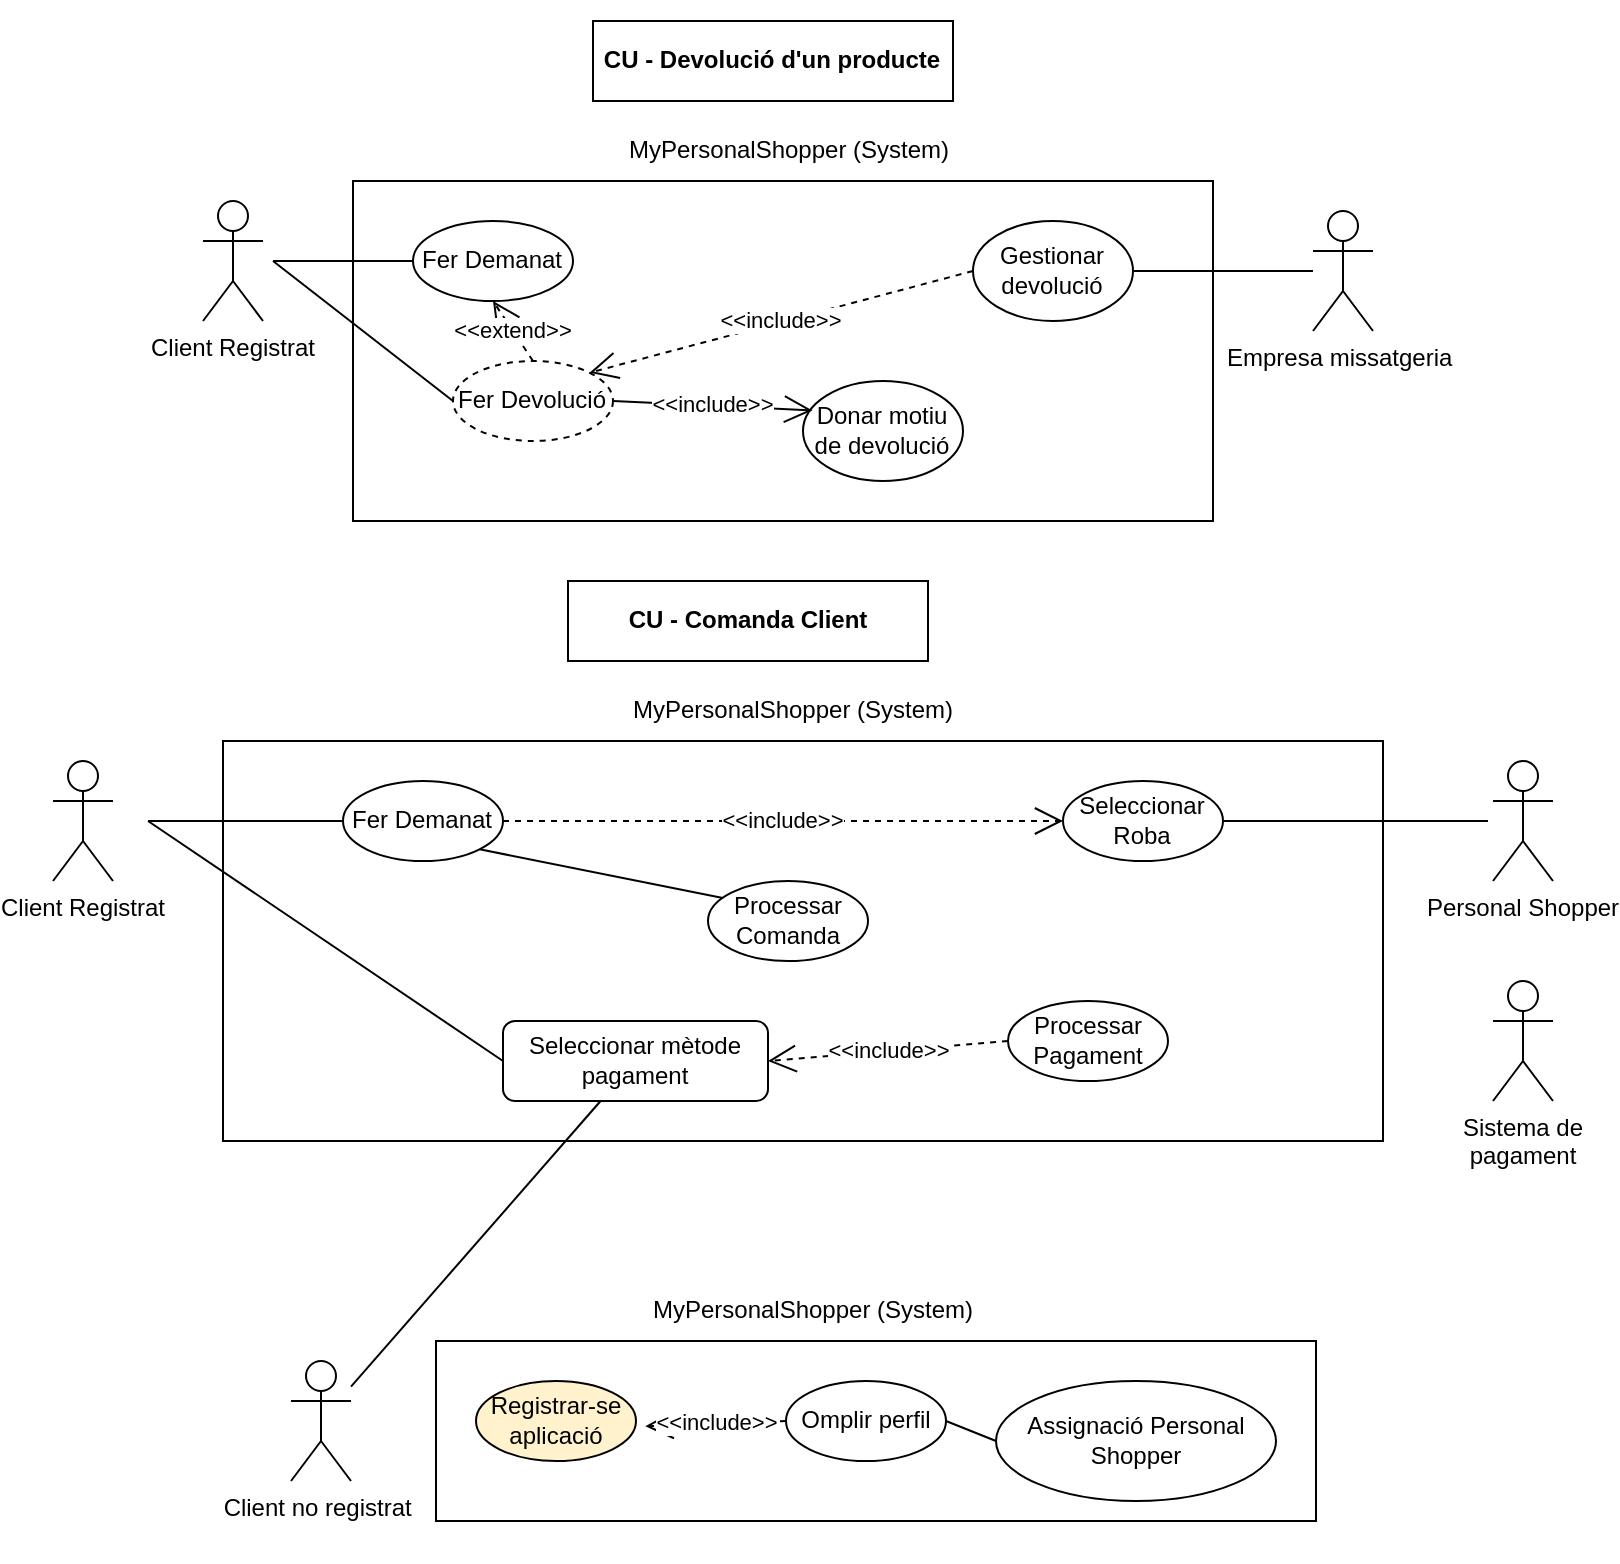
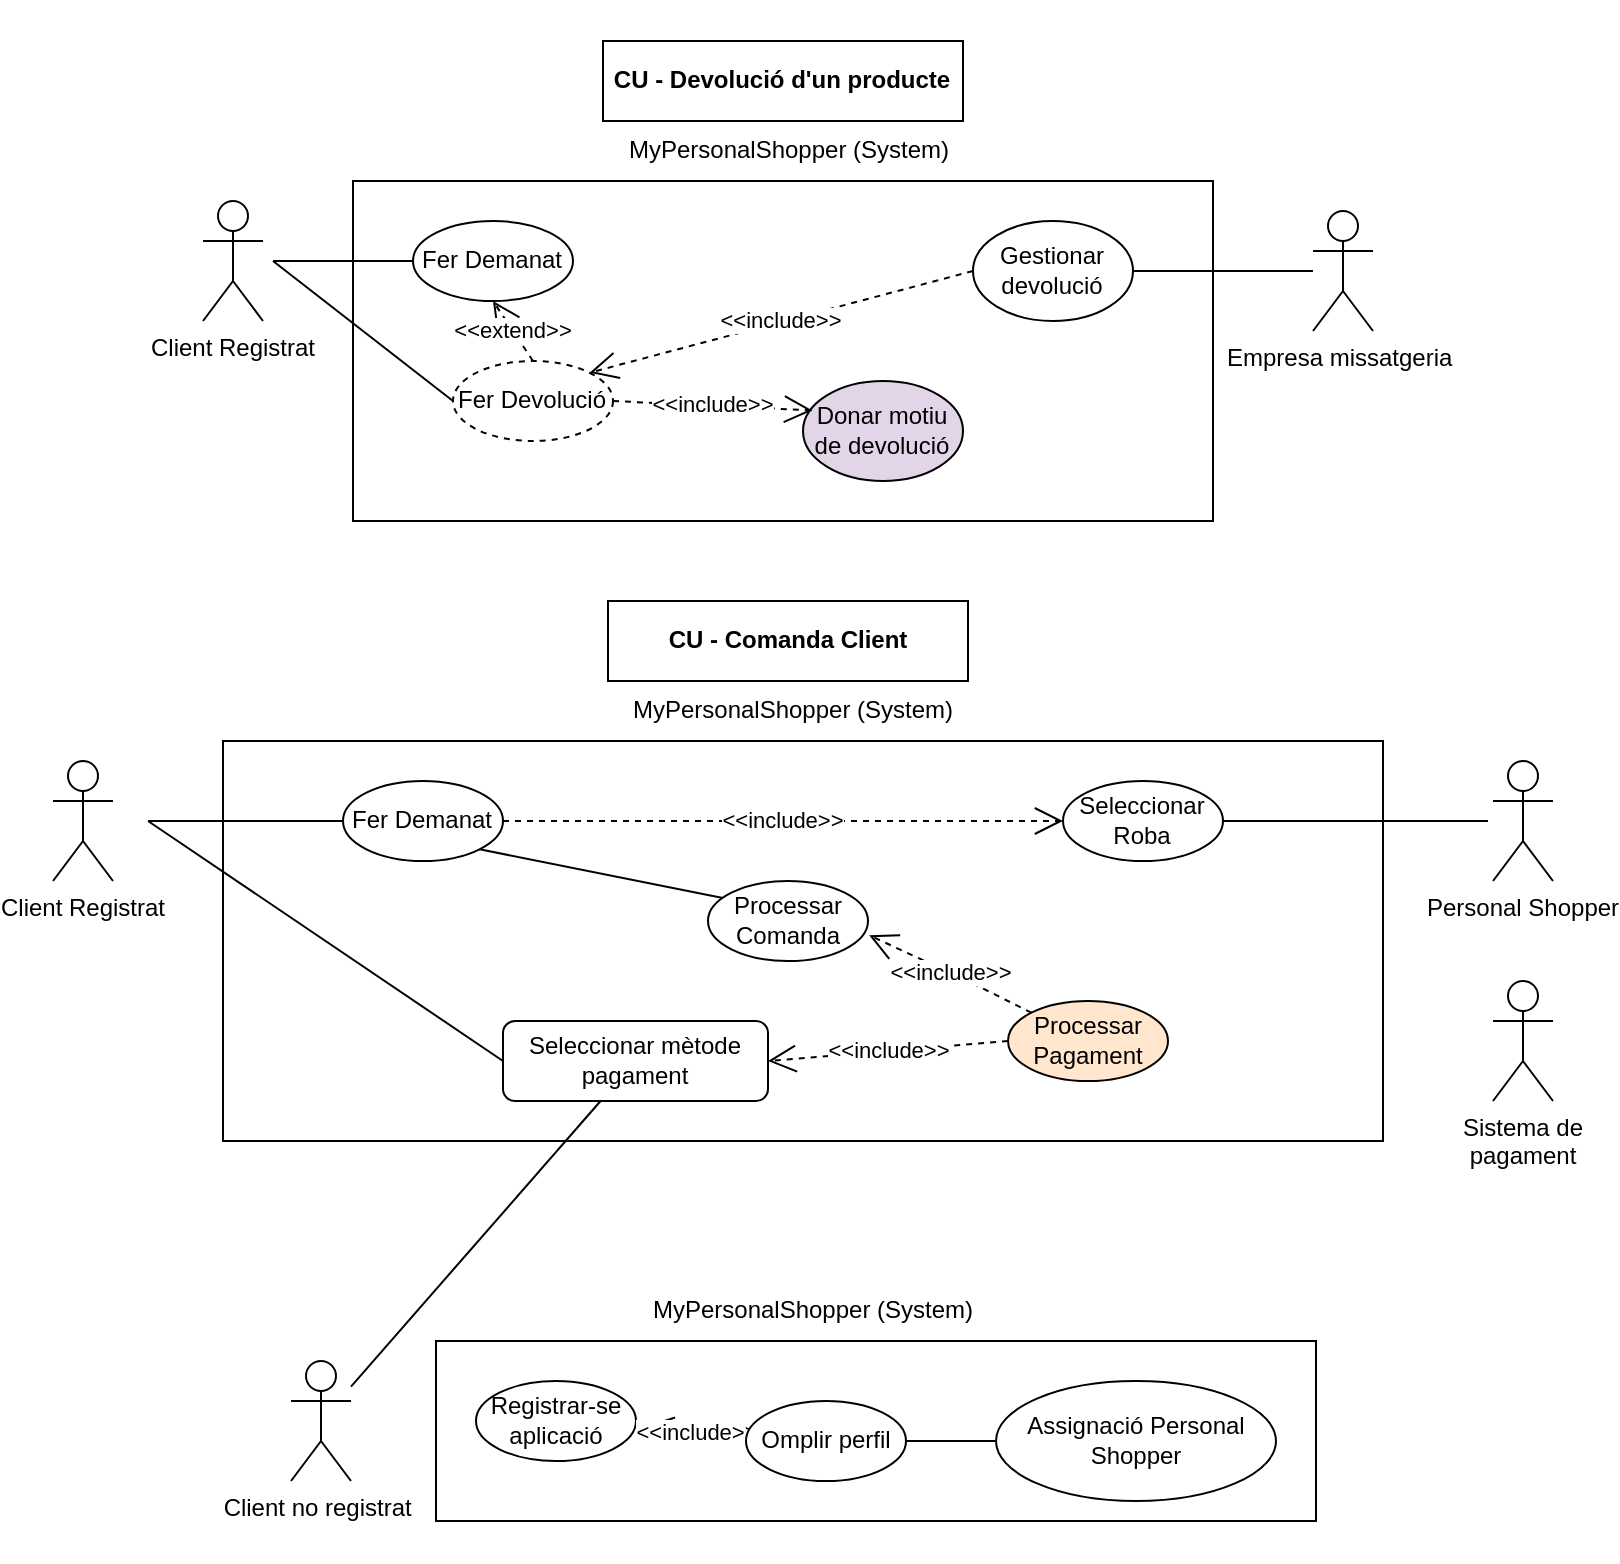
(773, 61) -> (783, 81)
(633, 402) -> (633, 402)
(883, 431) -> (883, 431)
(748, 621) -> (788, 641)
none -> (900, 949)
(1088, 1041) -> (1088, 1041)
(556, 1421) -> (556, 1421)
(866, 1421) -> (826, 1441)
